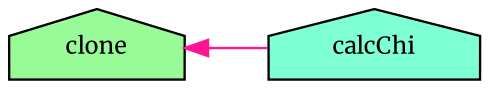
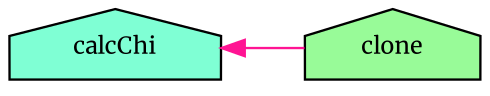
(238, 48) -> (275, 48)
